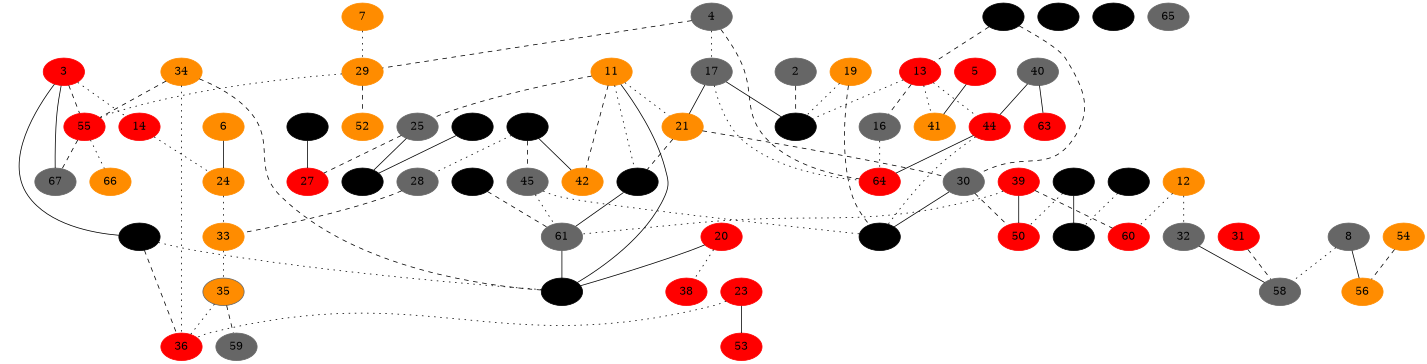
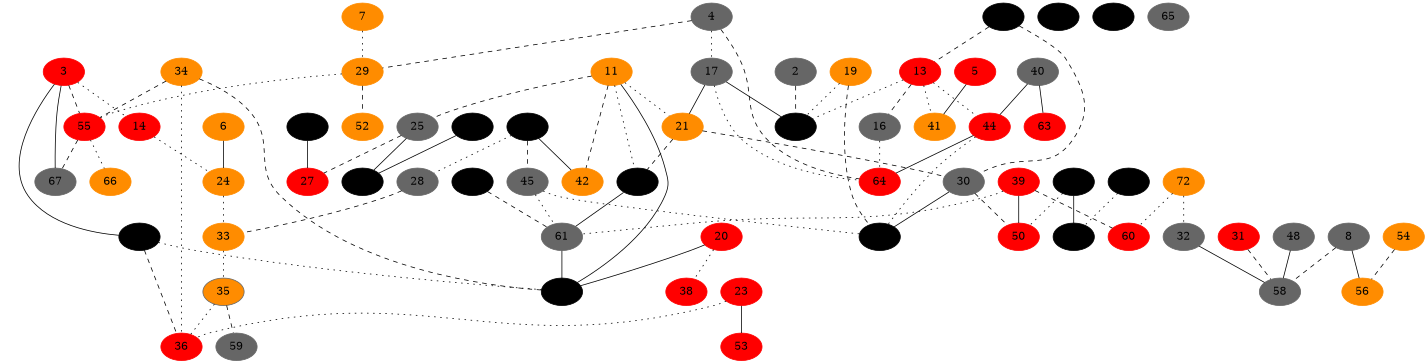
(1184, 182) -> (1184, 182)
none -> (1294, 237)
(1314, 264) -> (1314, 264)
